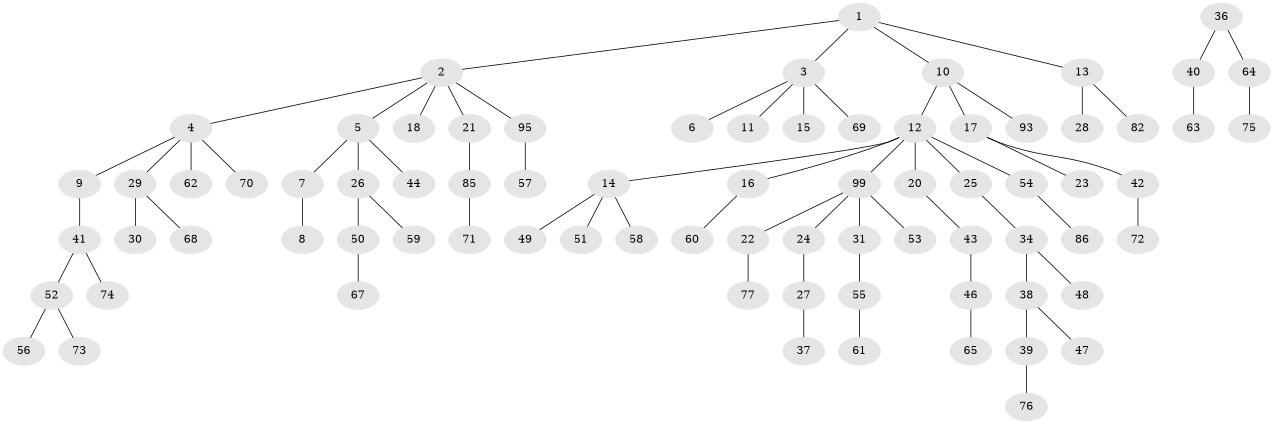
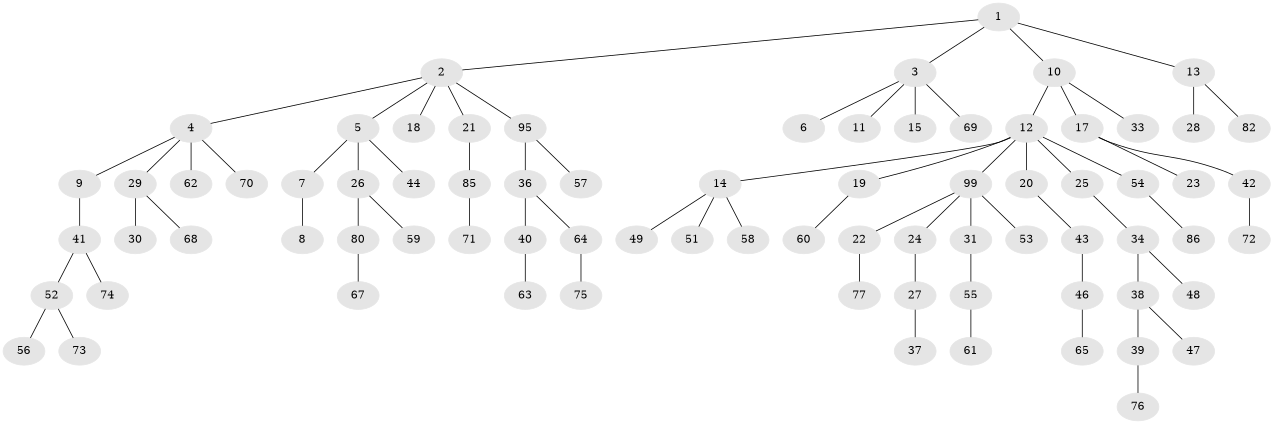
(1027, 128) -> (1138, 128)
none -> (525, 156)
(748, 184) -> (859, 184)
(358, 240) -> (358, 240)
